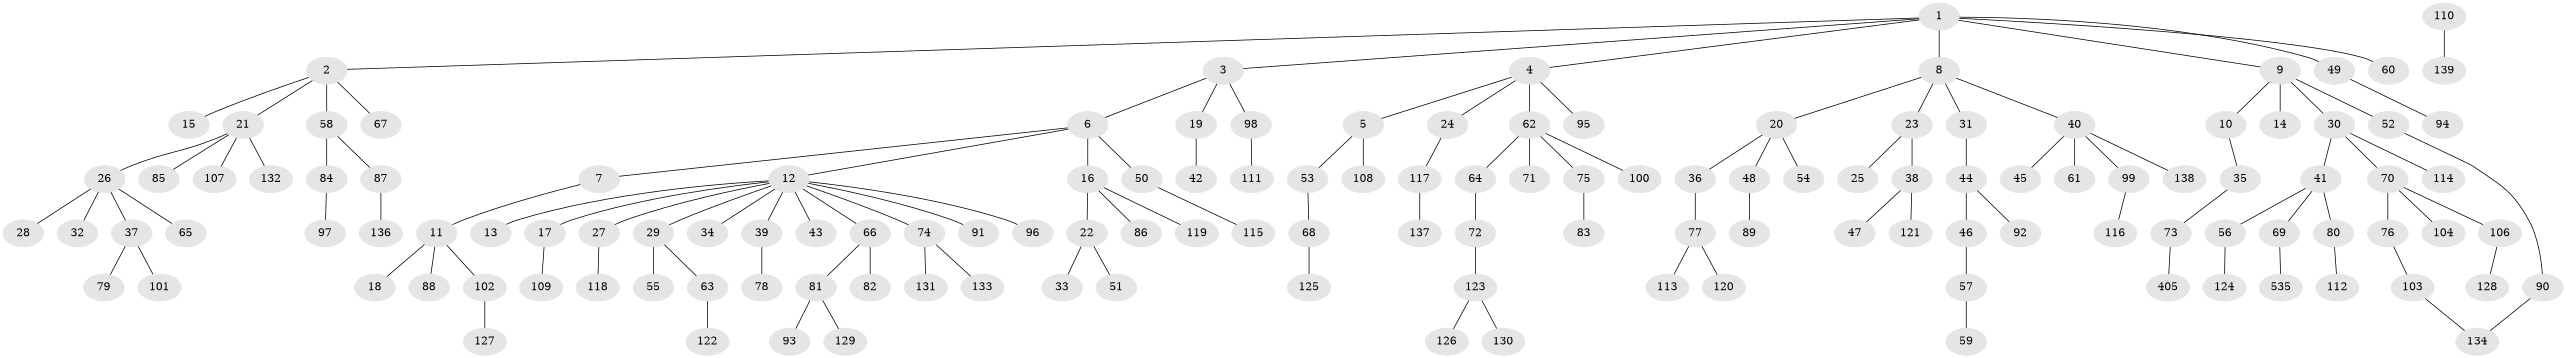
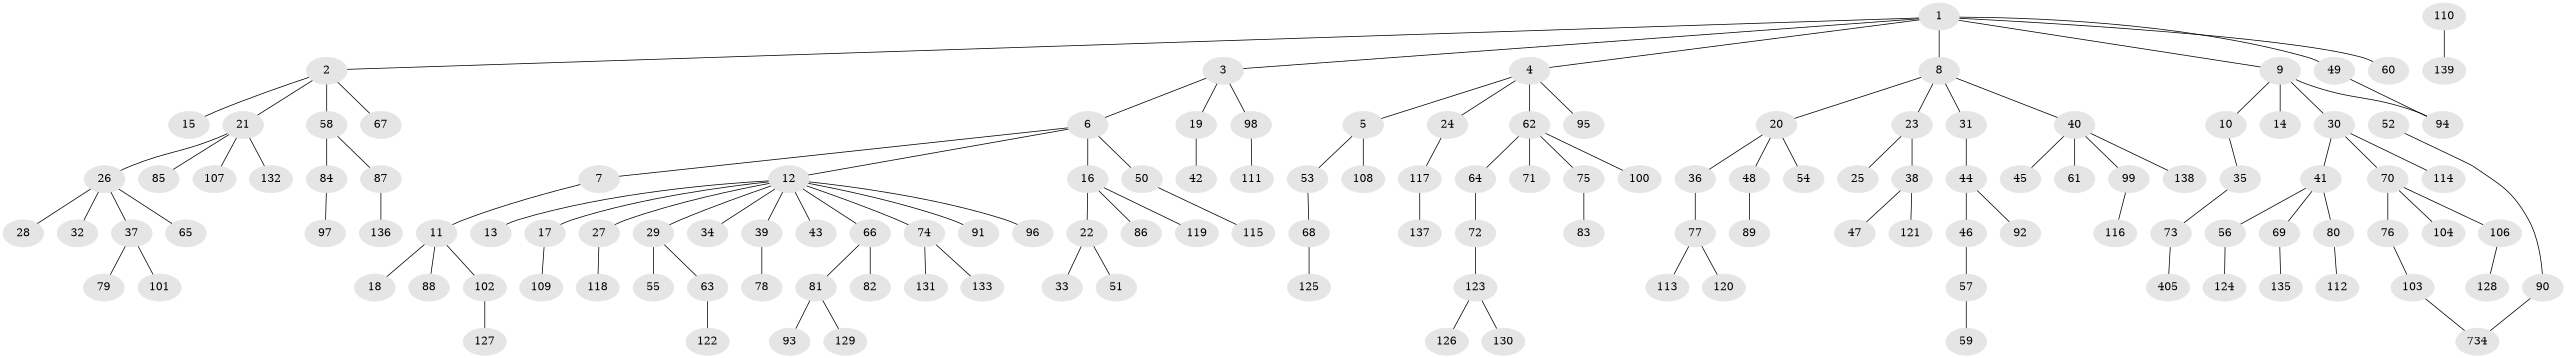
(2334, 98) -> (2361, 98)
(2281, 288) -> (2281, 288)
(2477, 342) -> (2477, 342)
